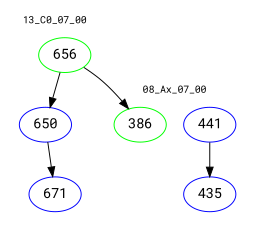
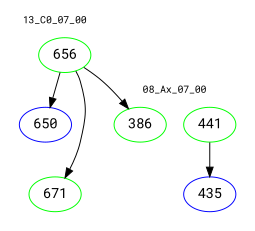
(210, 125) -> (210, 125)
(50, 154) -> (85, 121)
(55, 194) -> (55, 194)
